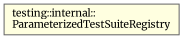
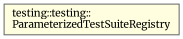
(92, 19) -> (92, 19)
